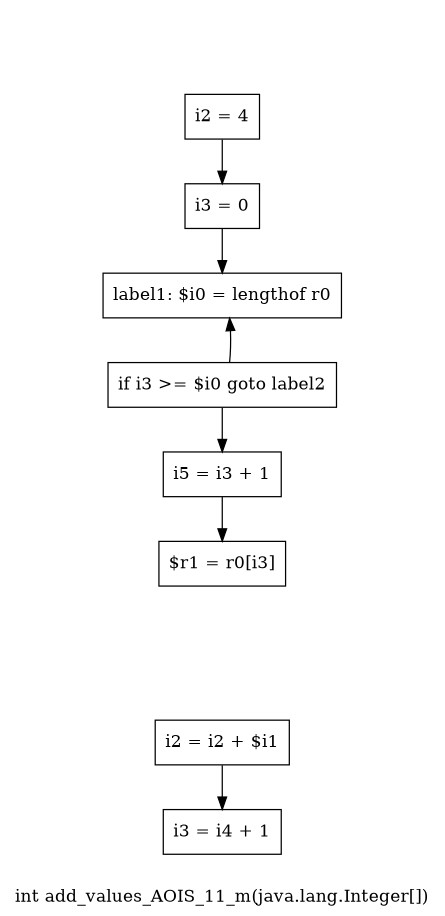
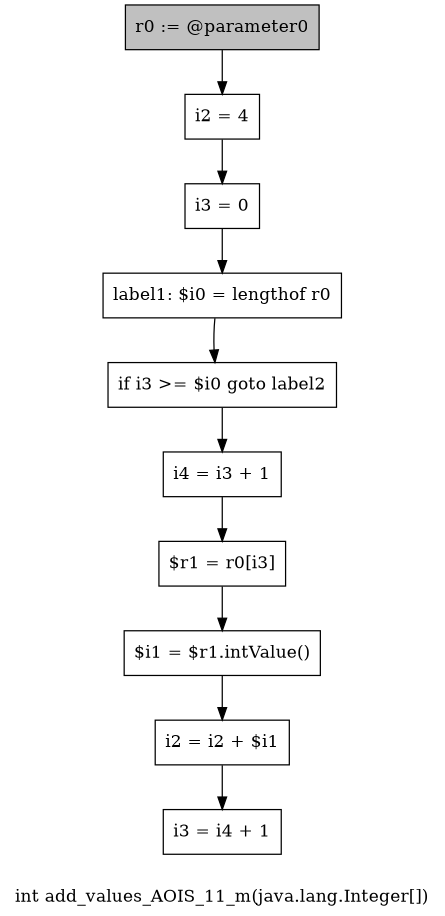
none -> (222, 27)
(231, 347) -> (214, 334)
(222, 474) -> (222, 474)
none -> (222, 653)
